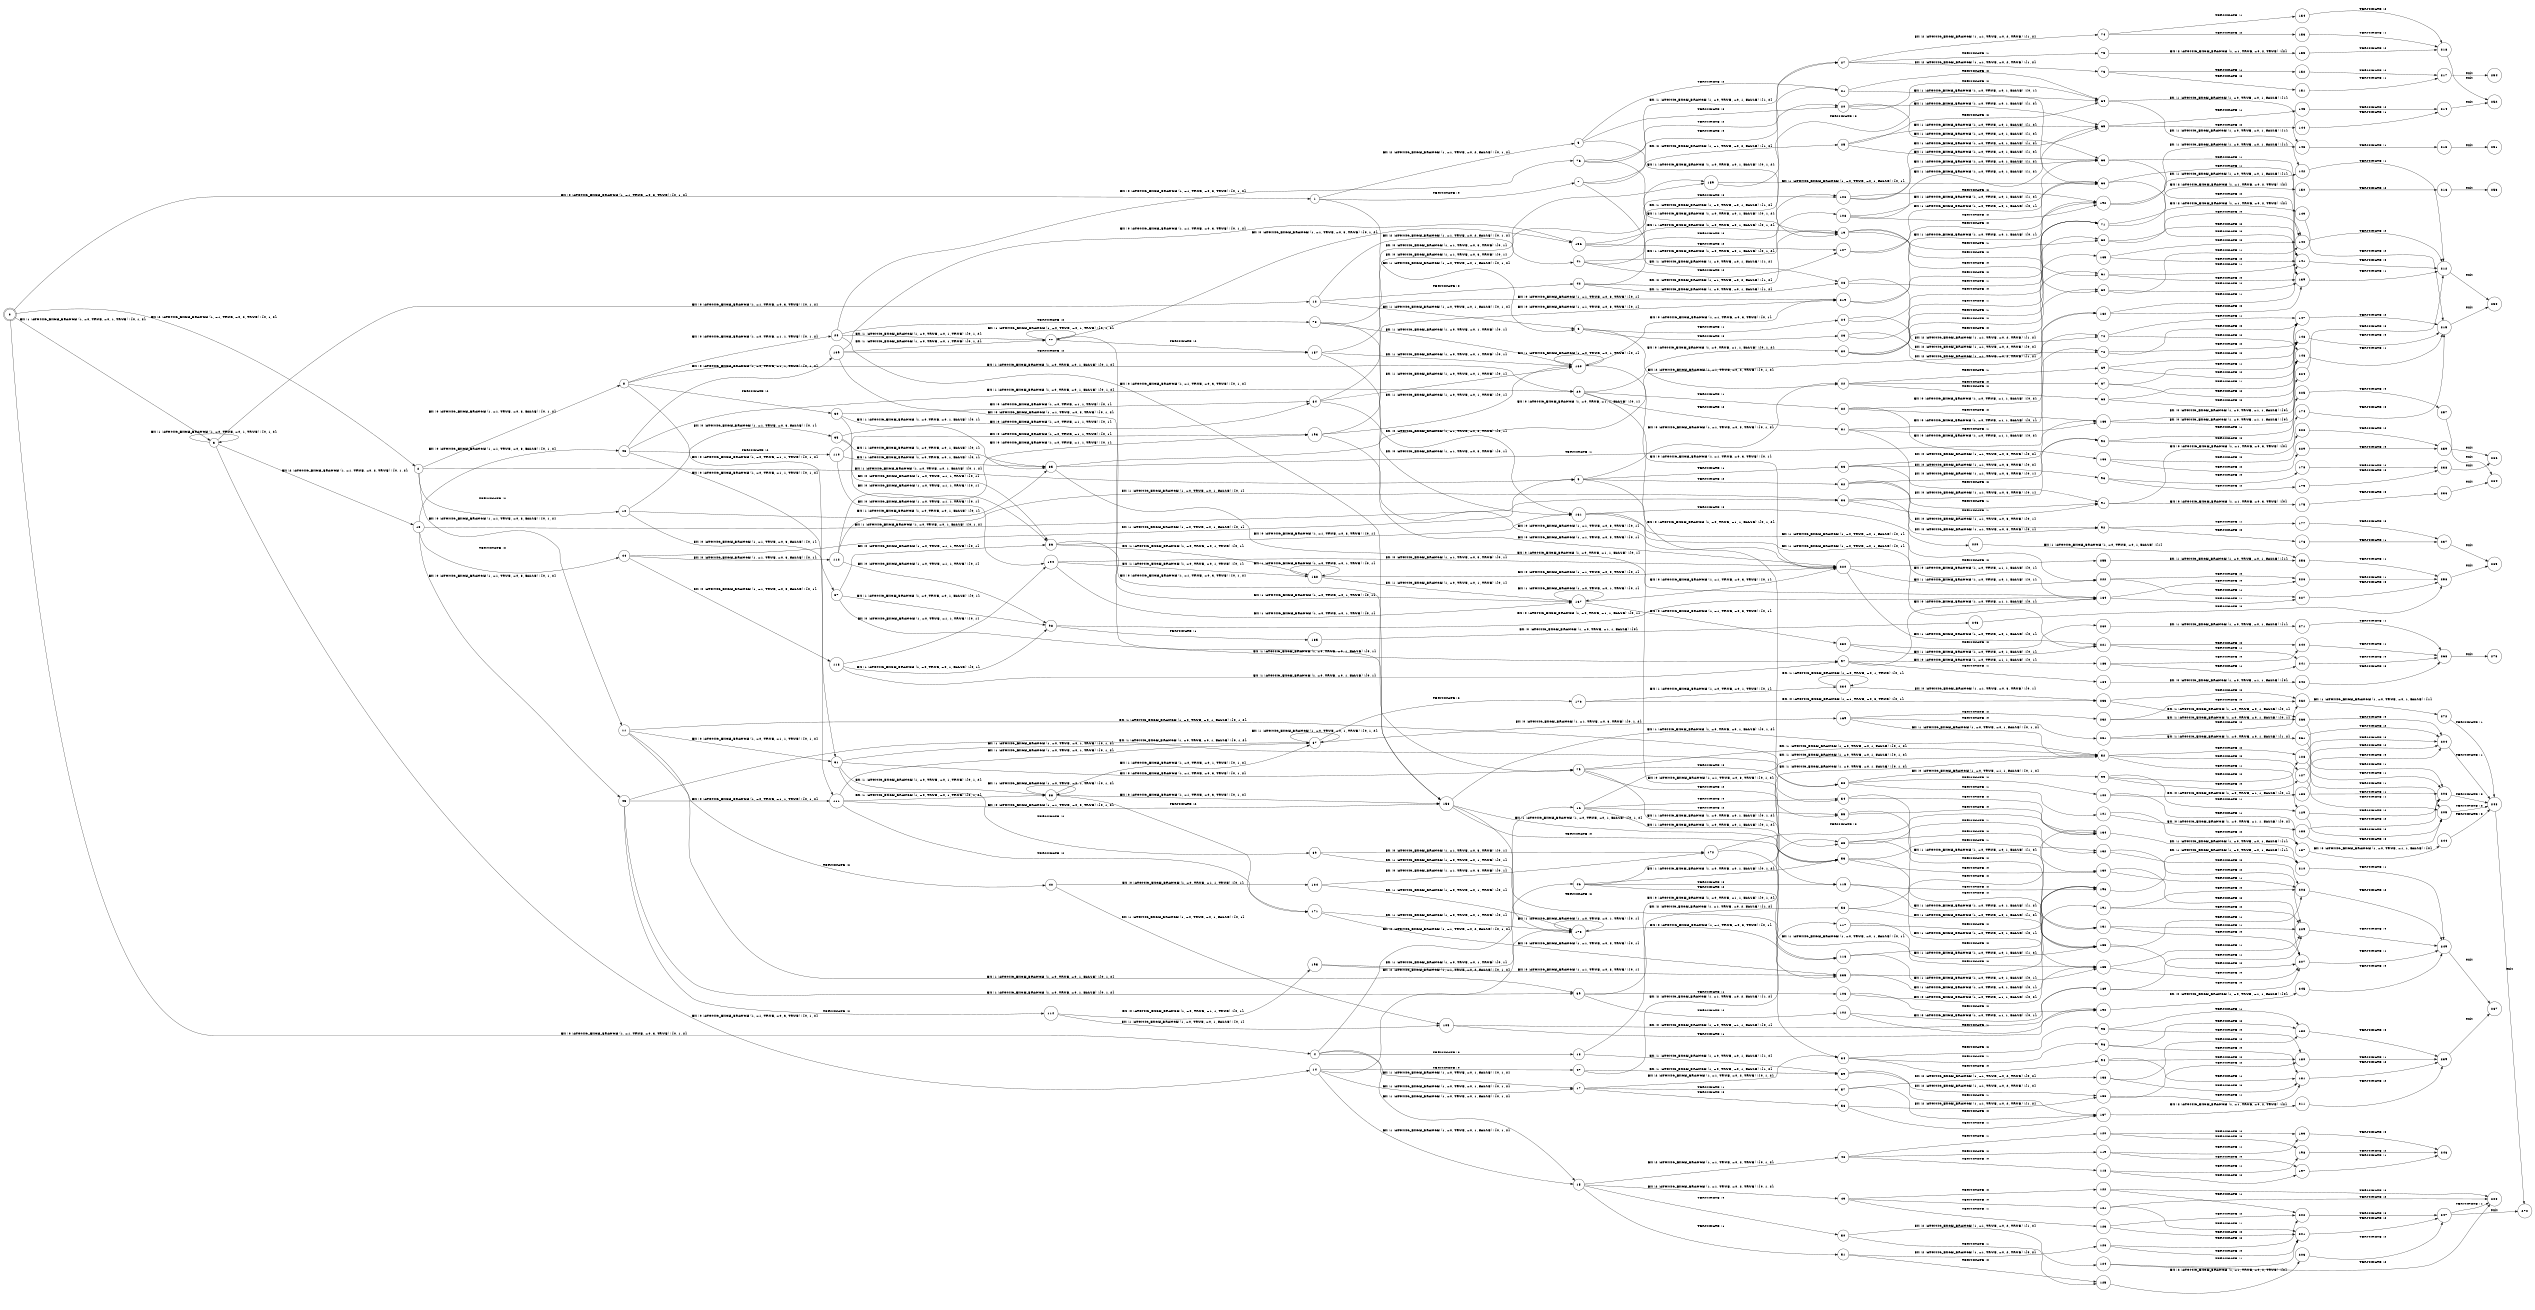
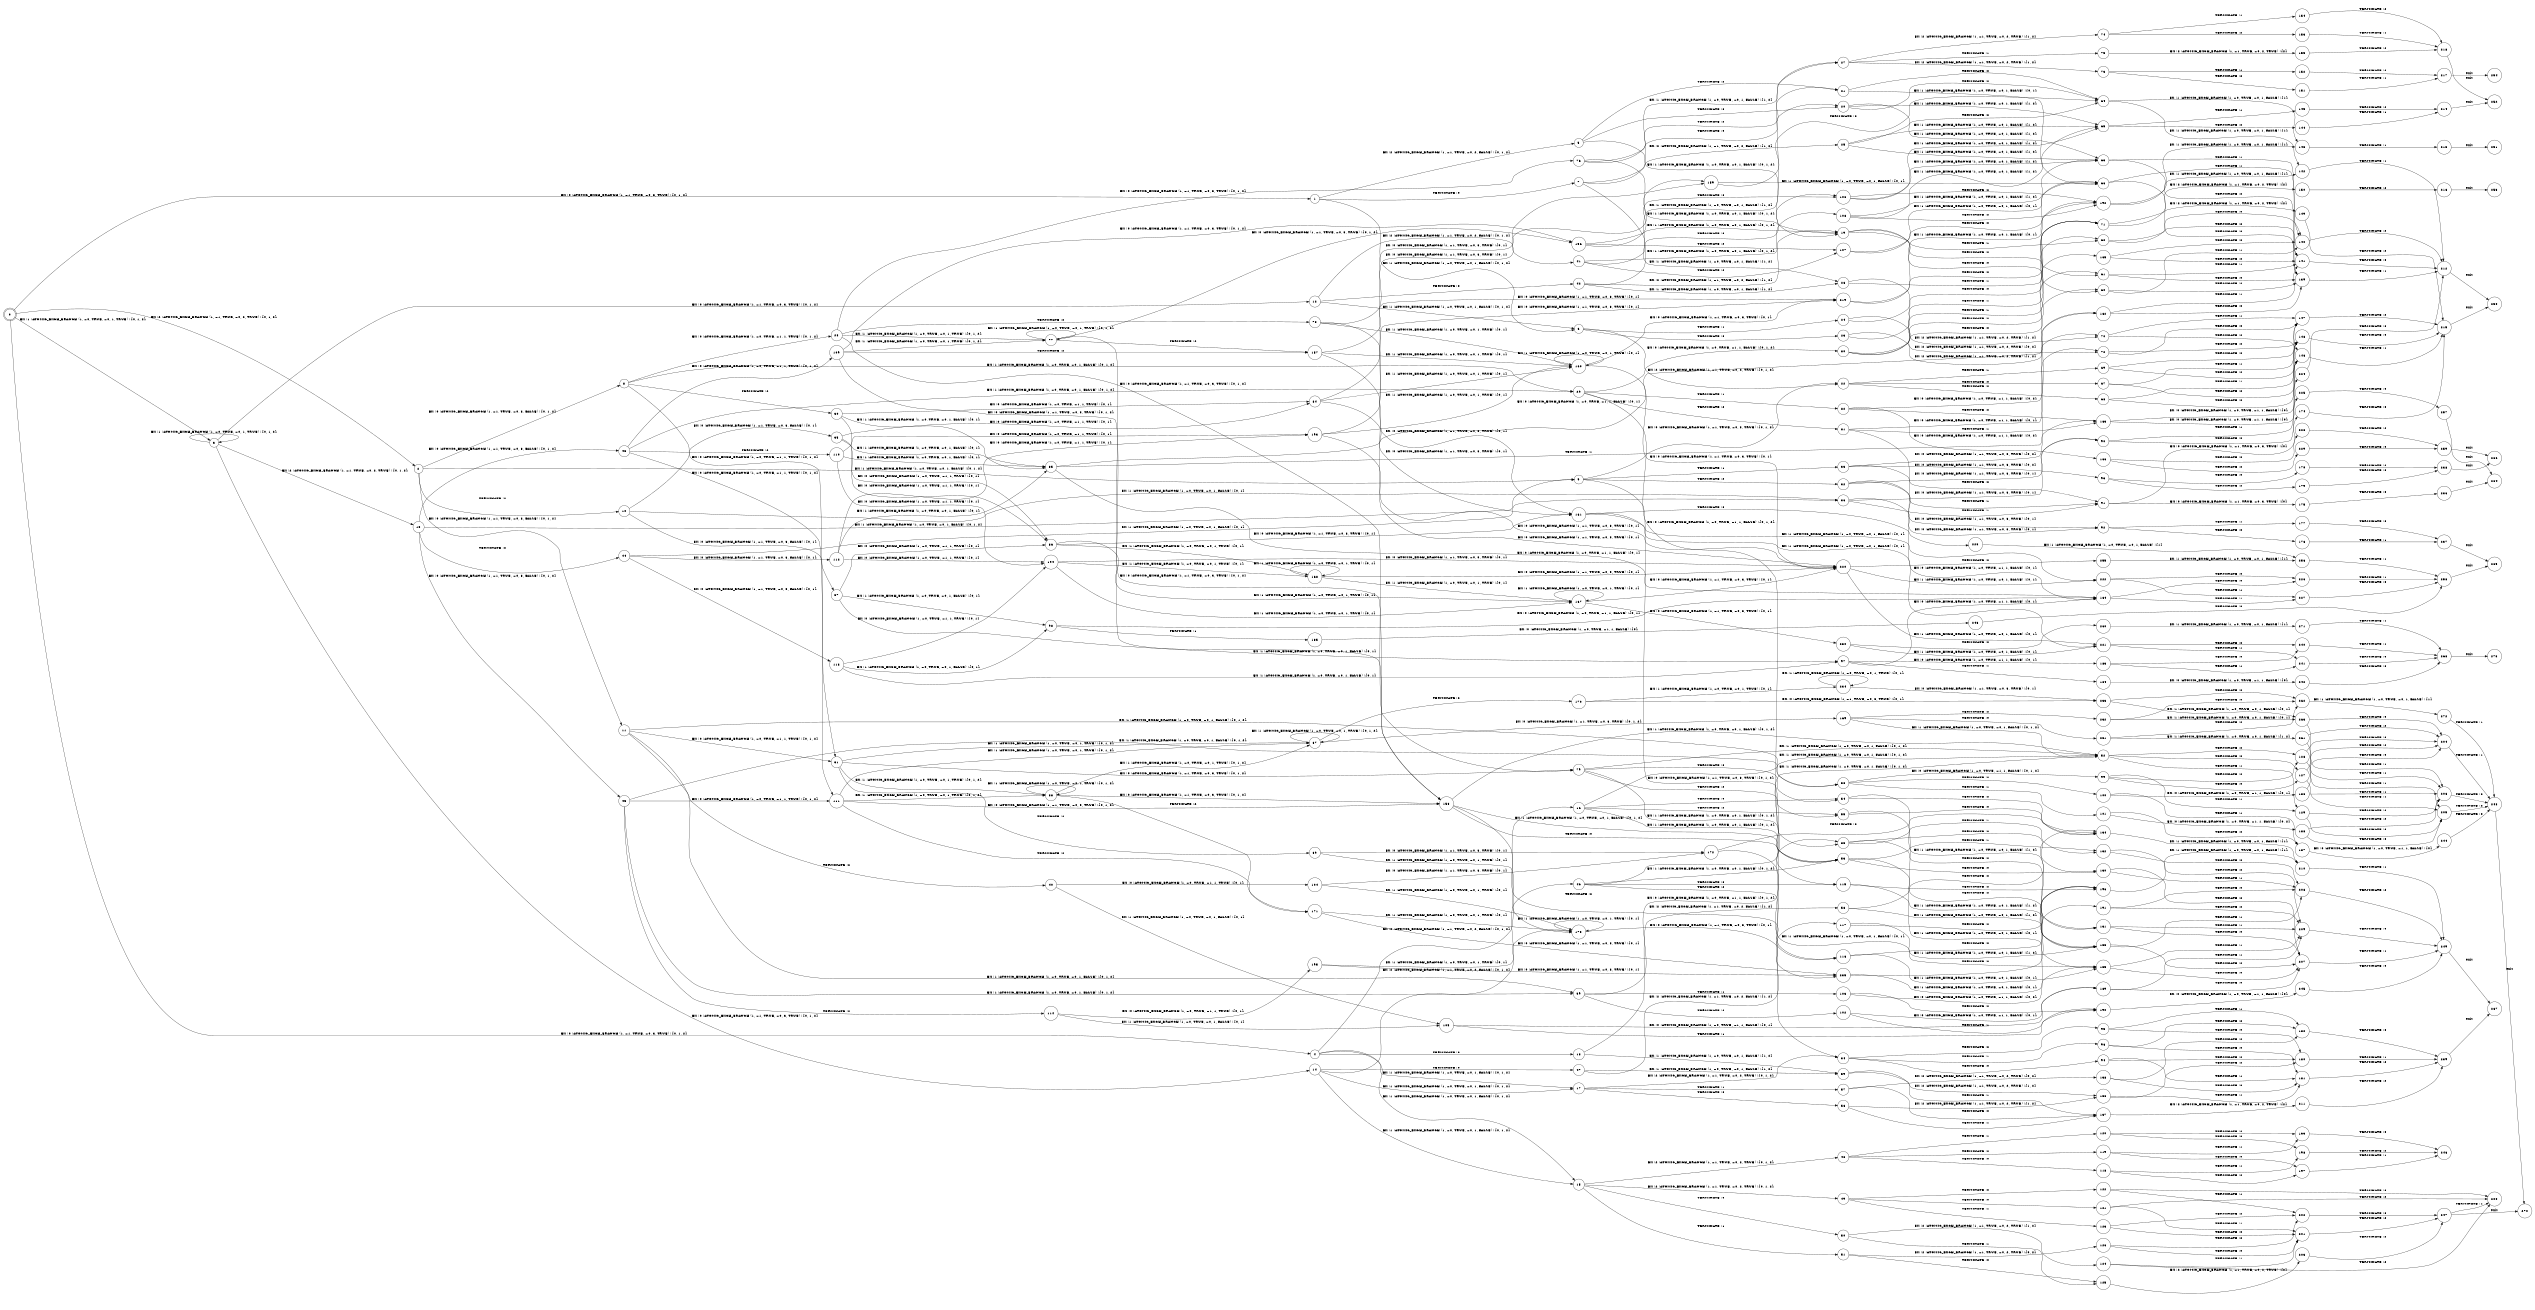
(946, 583) -> (943, 561)
